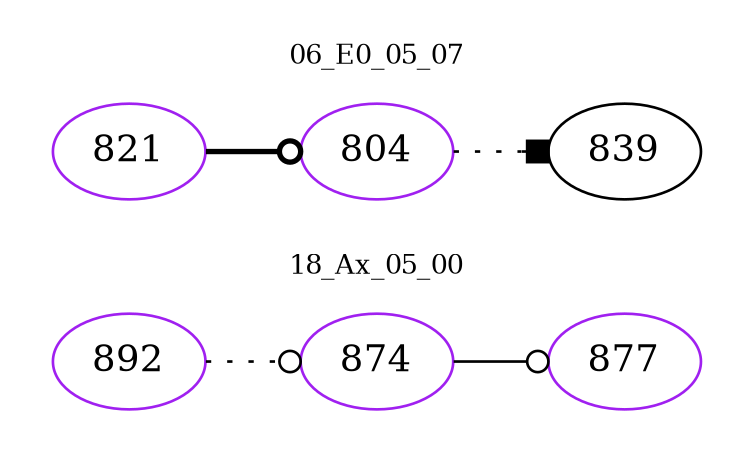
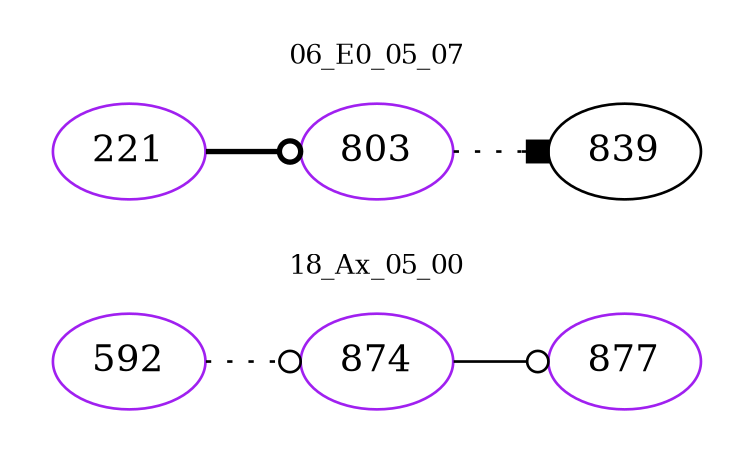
(129, 152) -> (129, 152)
(377, 152) -> (377, 152)
(129, 362) -> (129, 362)
